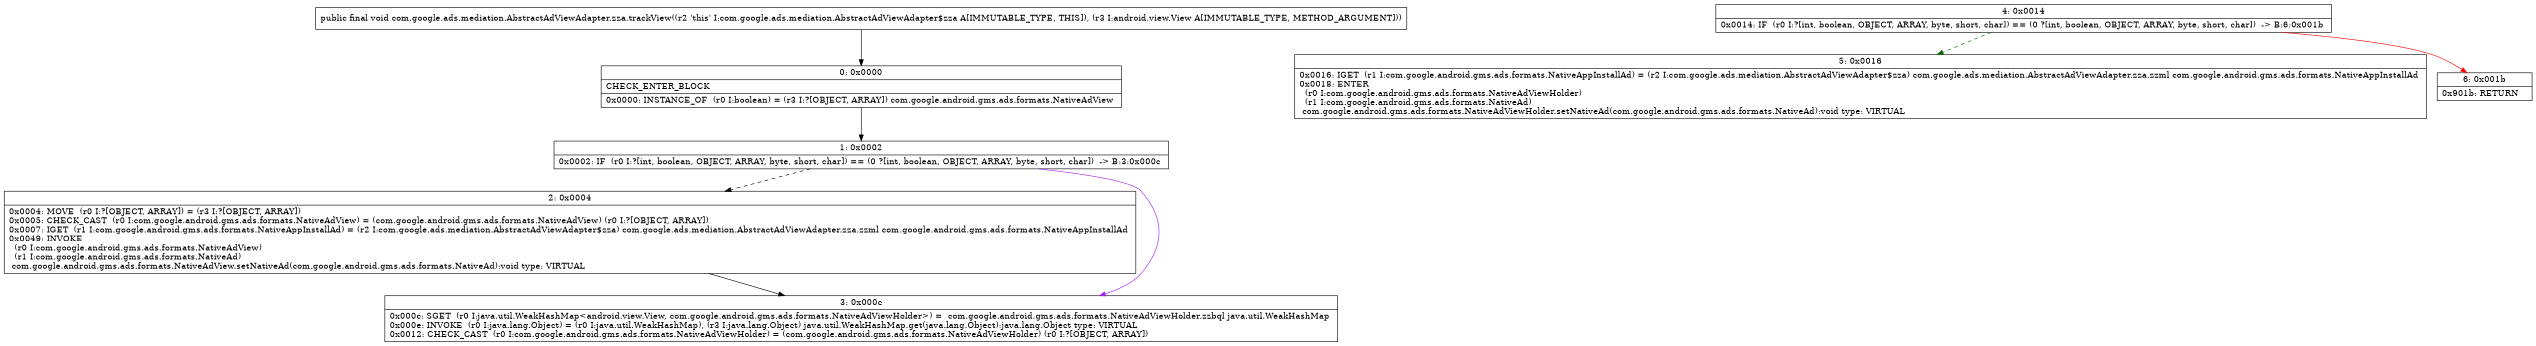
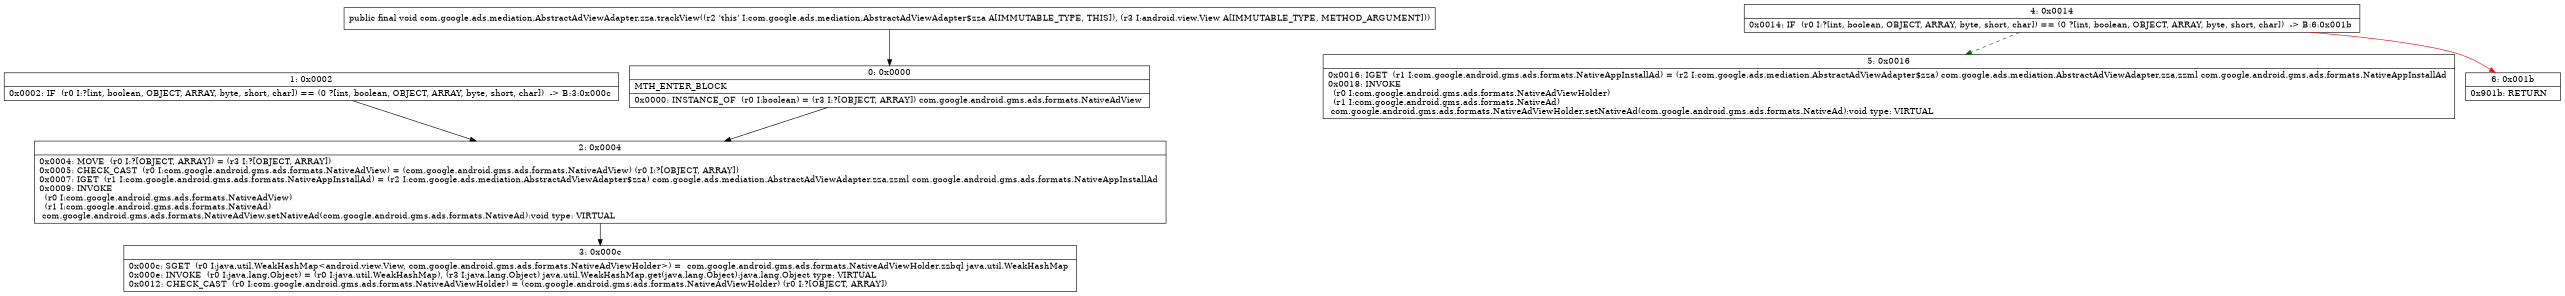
(1337, 84) -> (1368, 84)
(658, 86) -> (681, 86)
(861, 121) -> (779, 123)
(771, 179) -> (411, 120)
(1149, 202) -> none
(49, 239) -> (79, 189)
